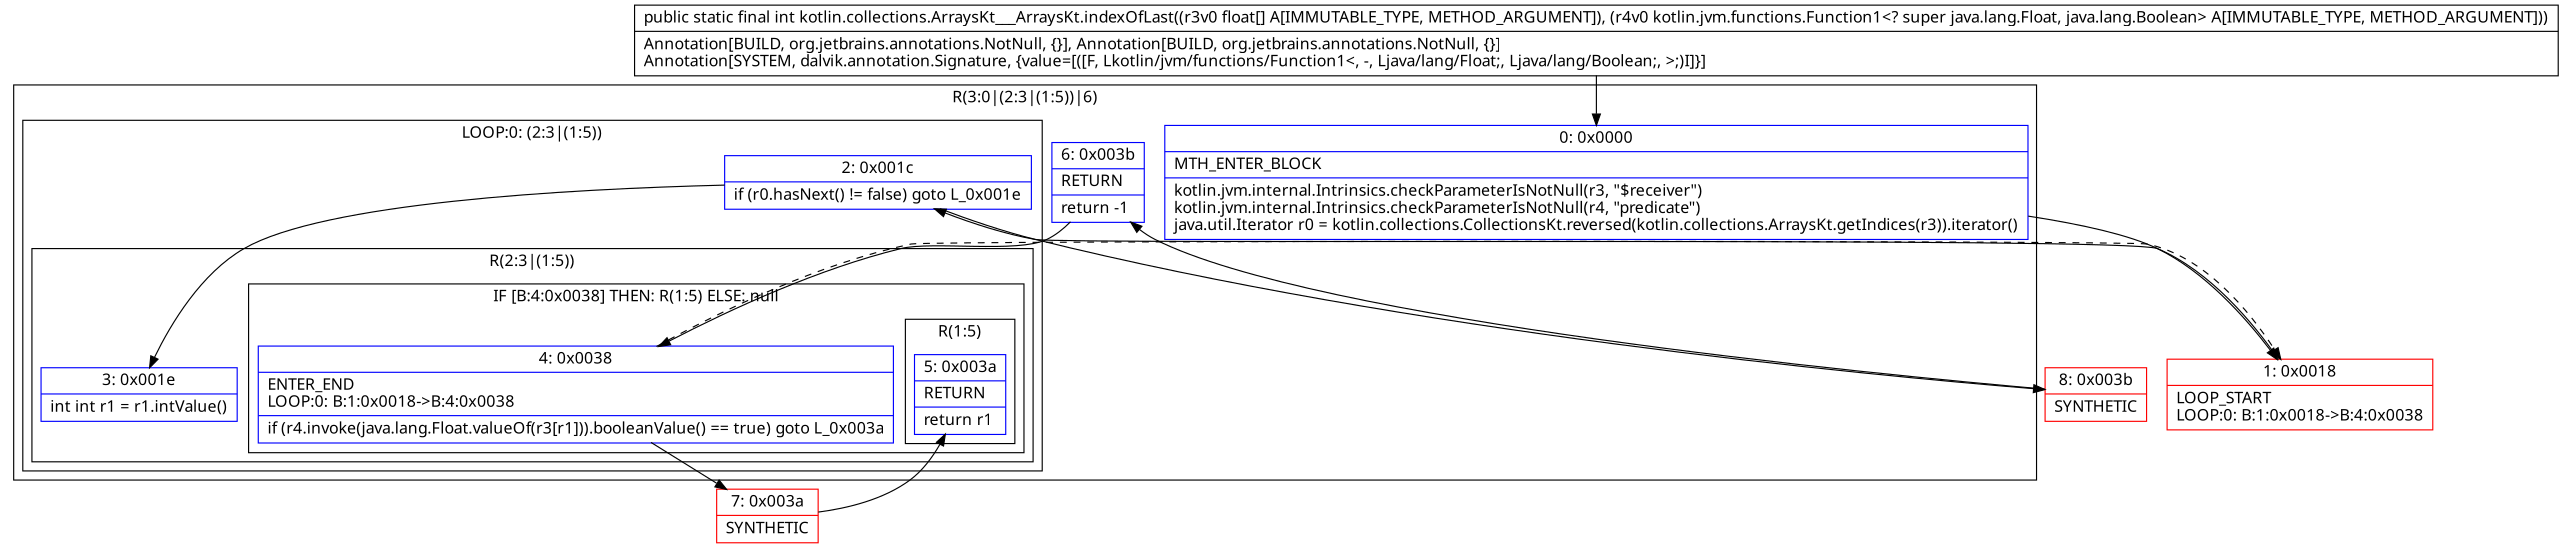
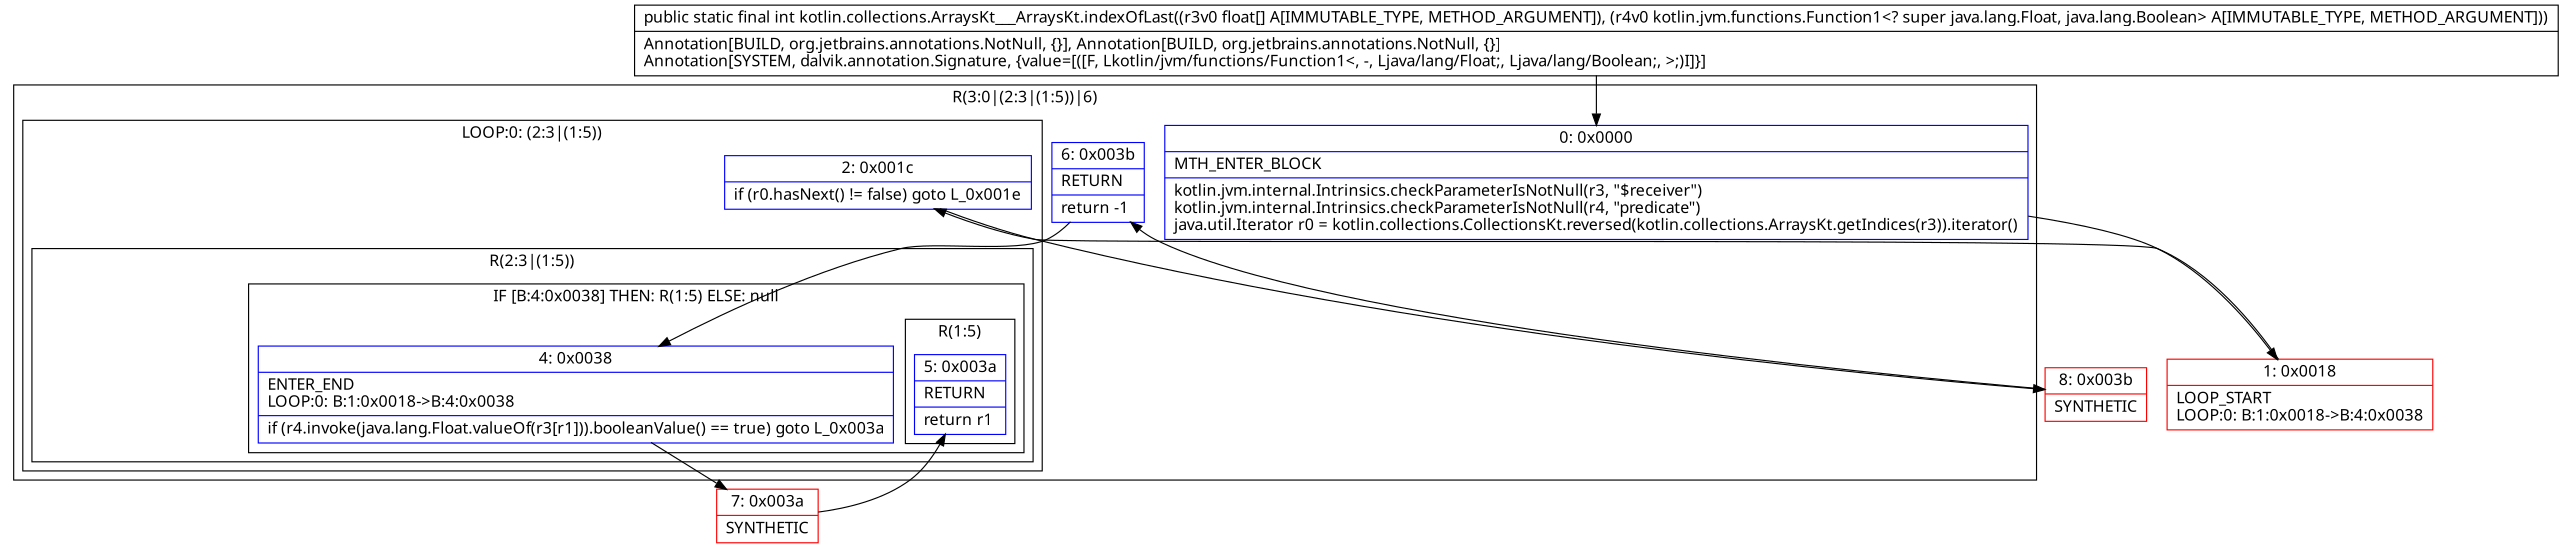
(1476, 241) -> none
(139, 395) -> none
